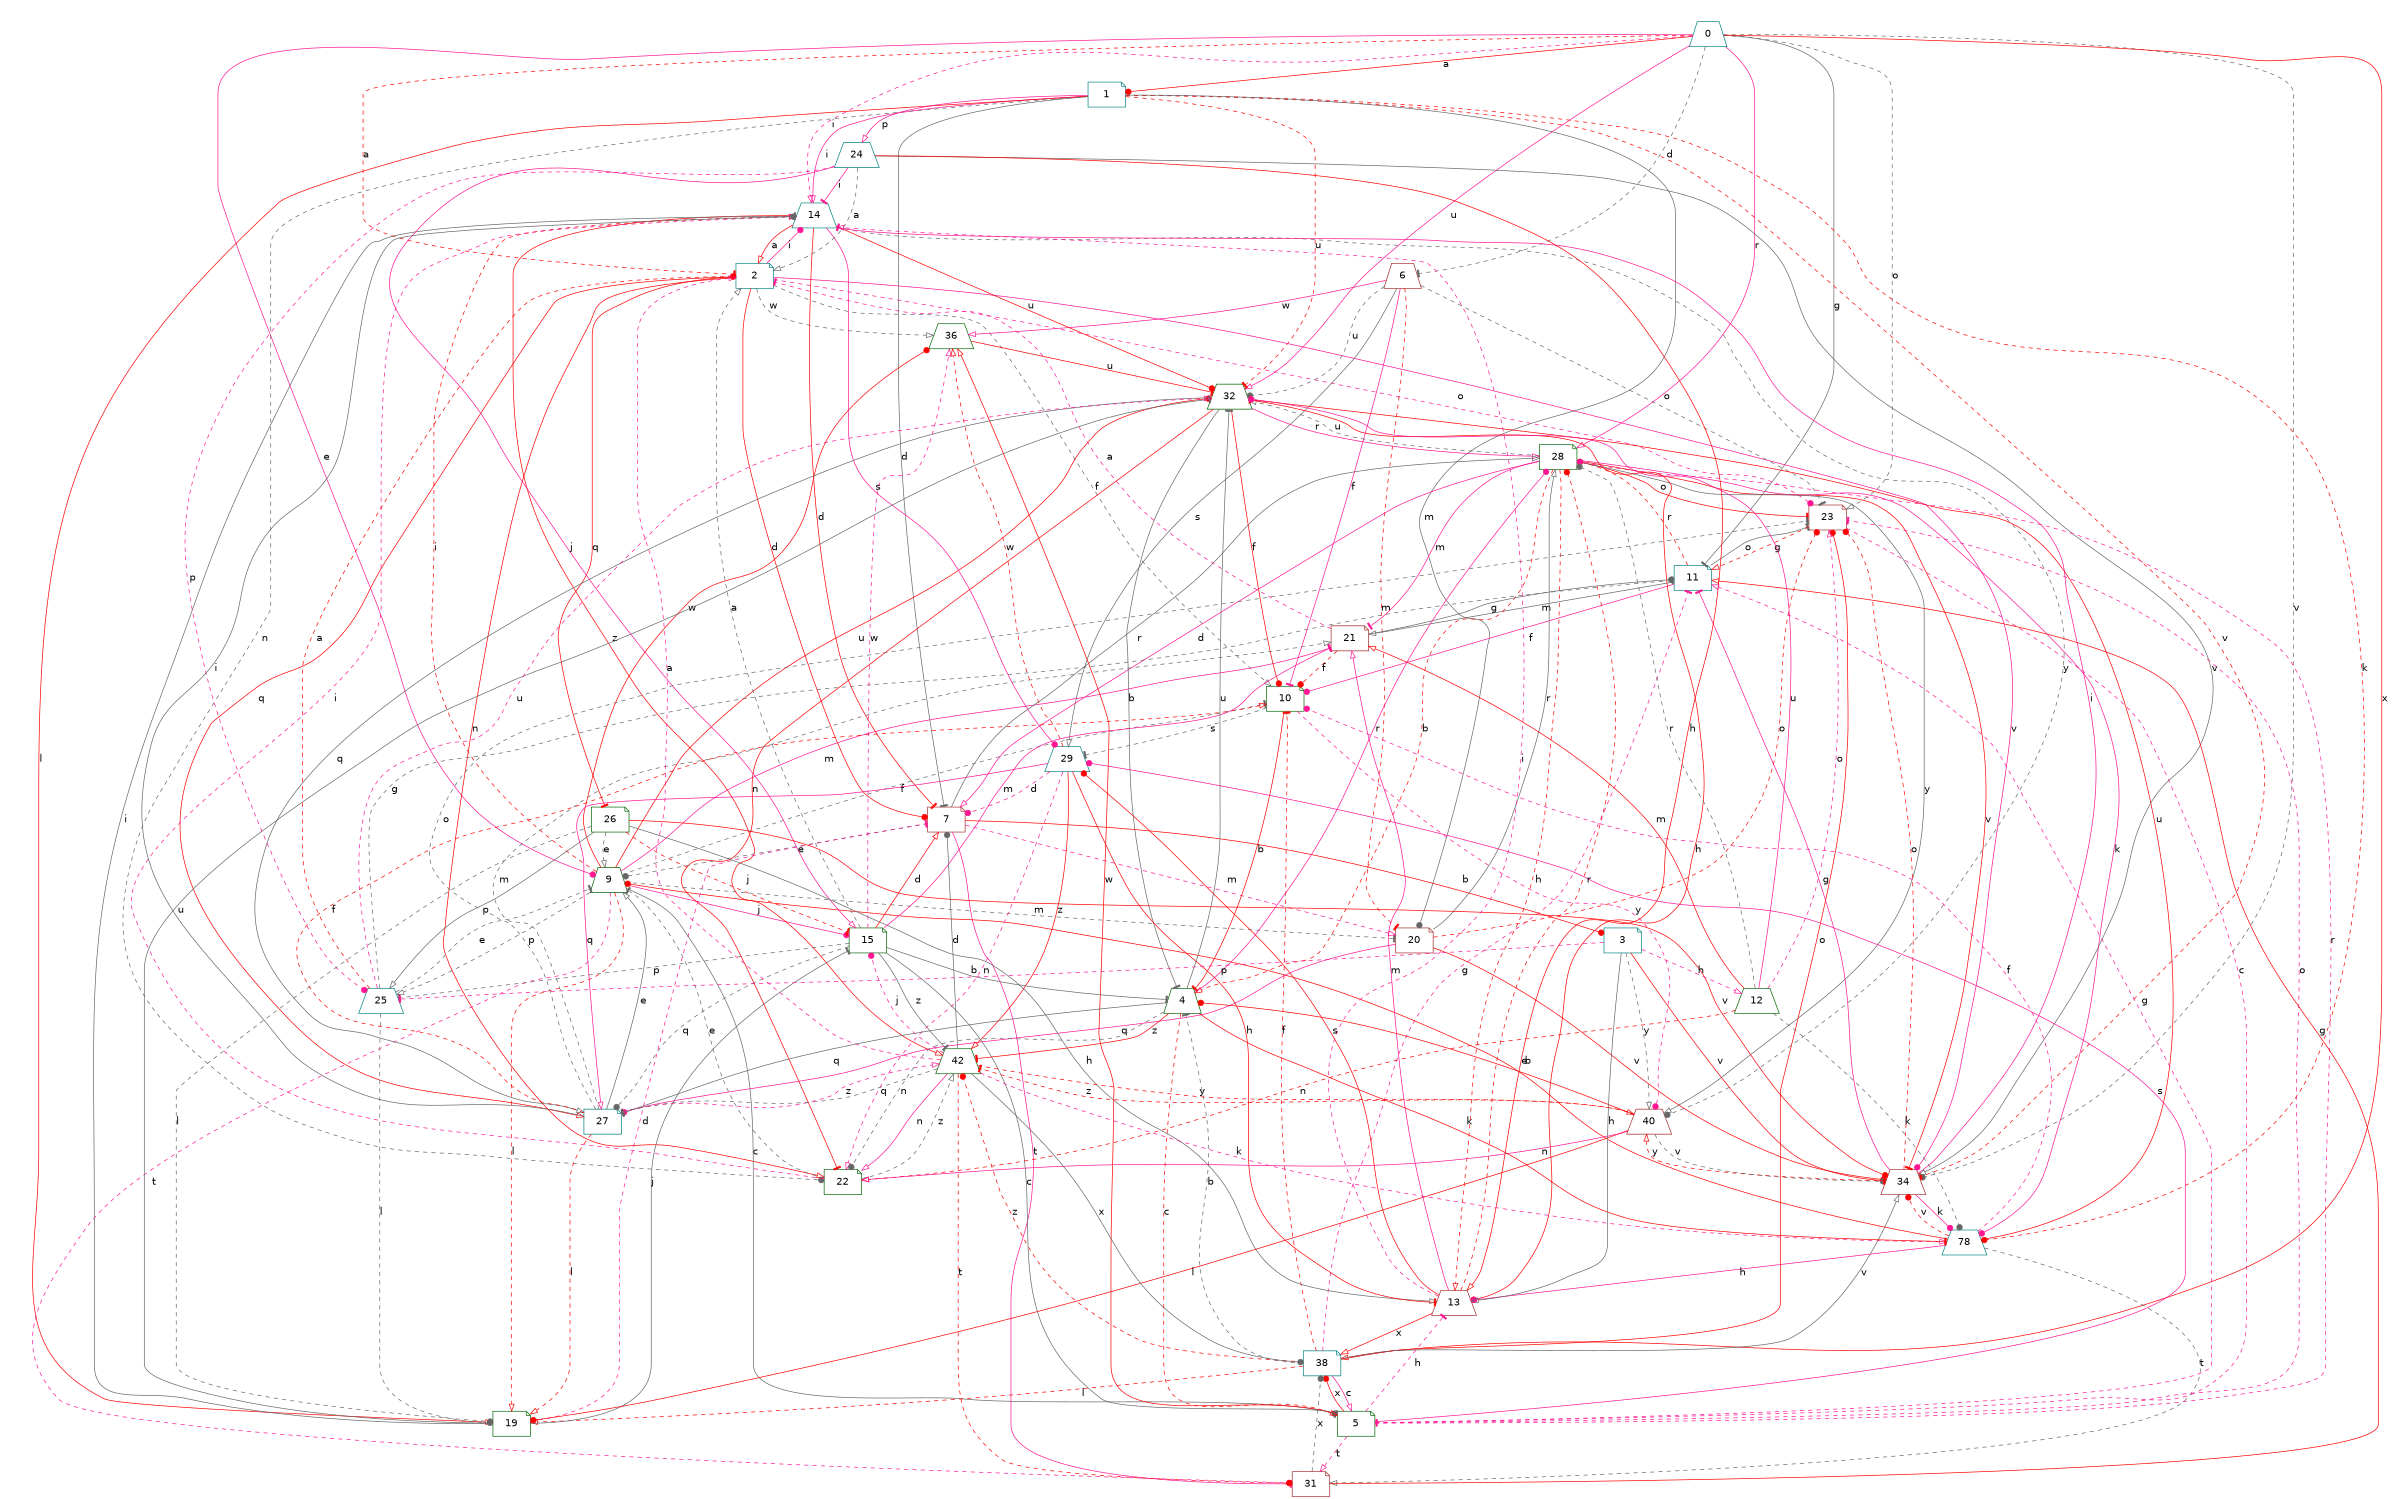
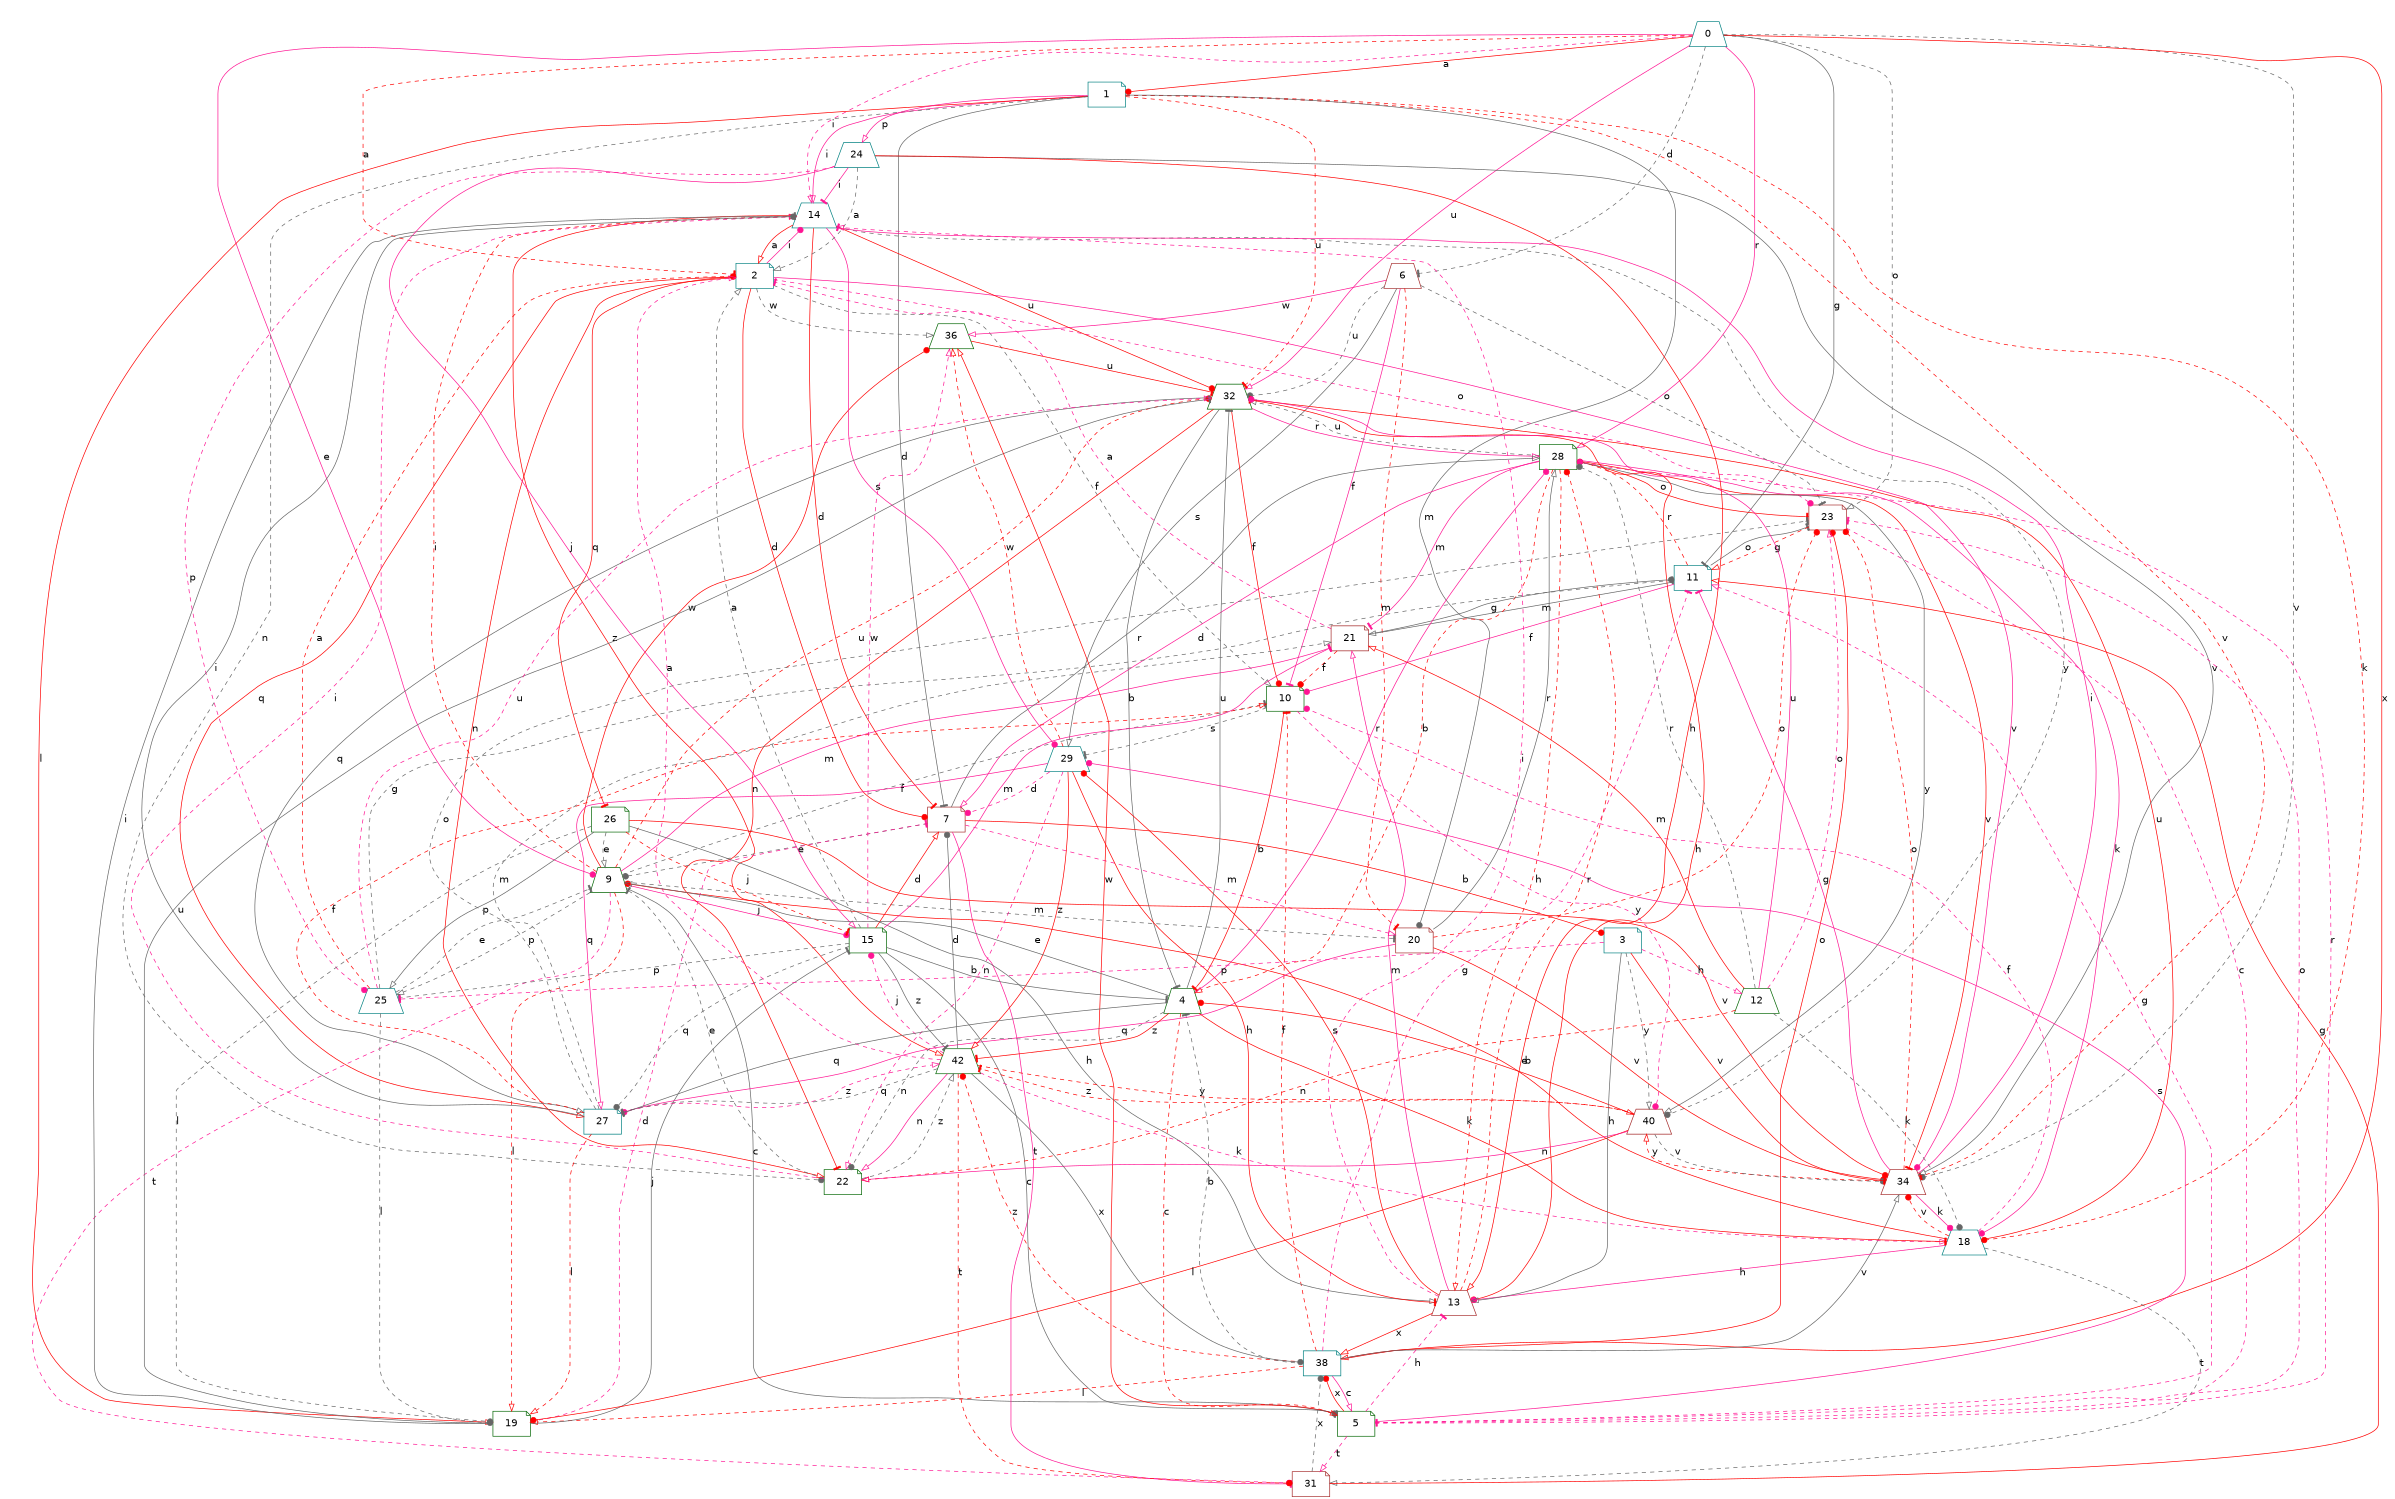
(893, 608) -> (893, 608)
(637, 1002) -> (904, 922)
(1964, 1242) -> (1964, 1242)
